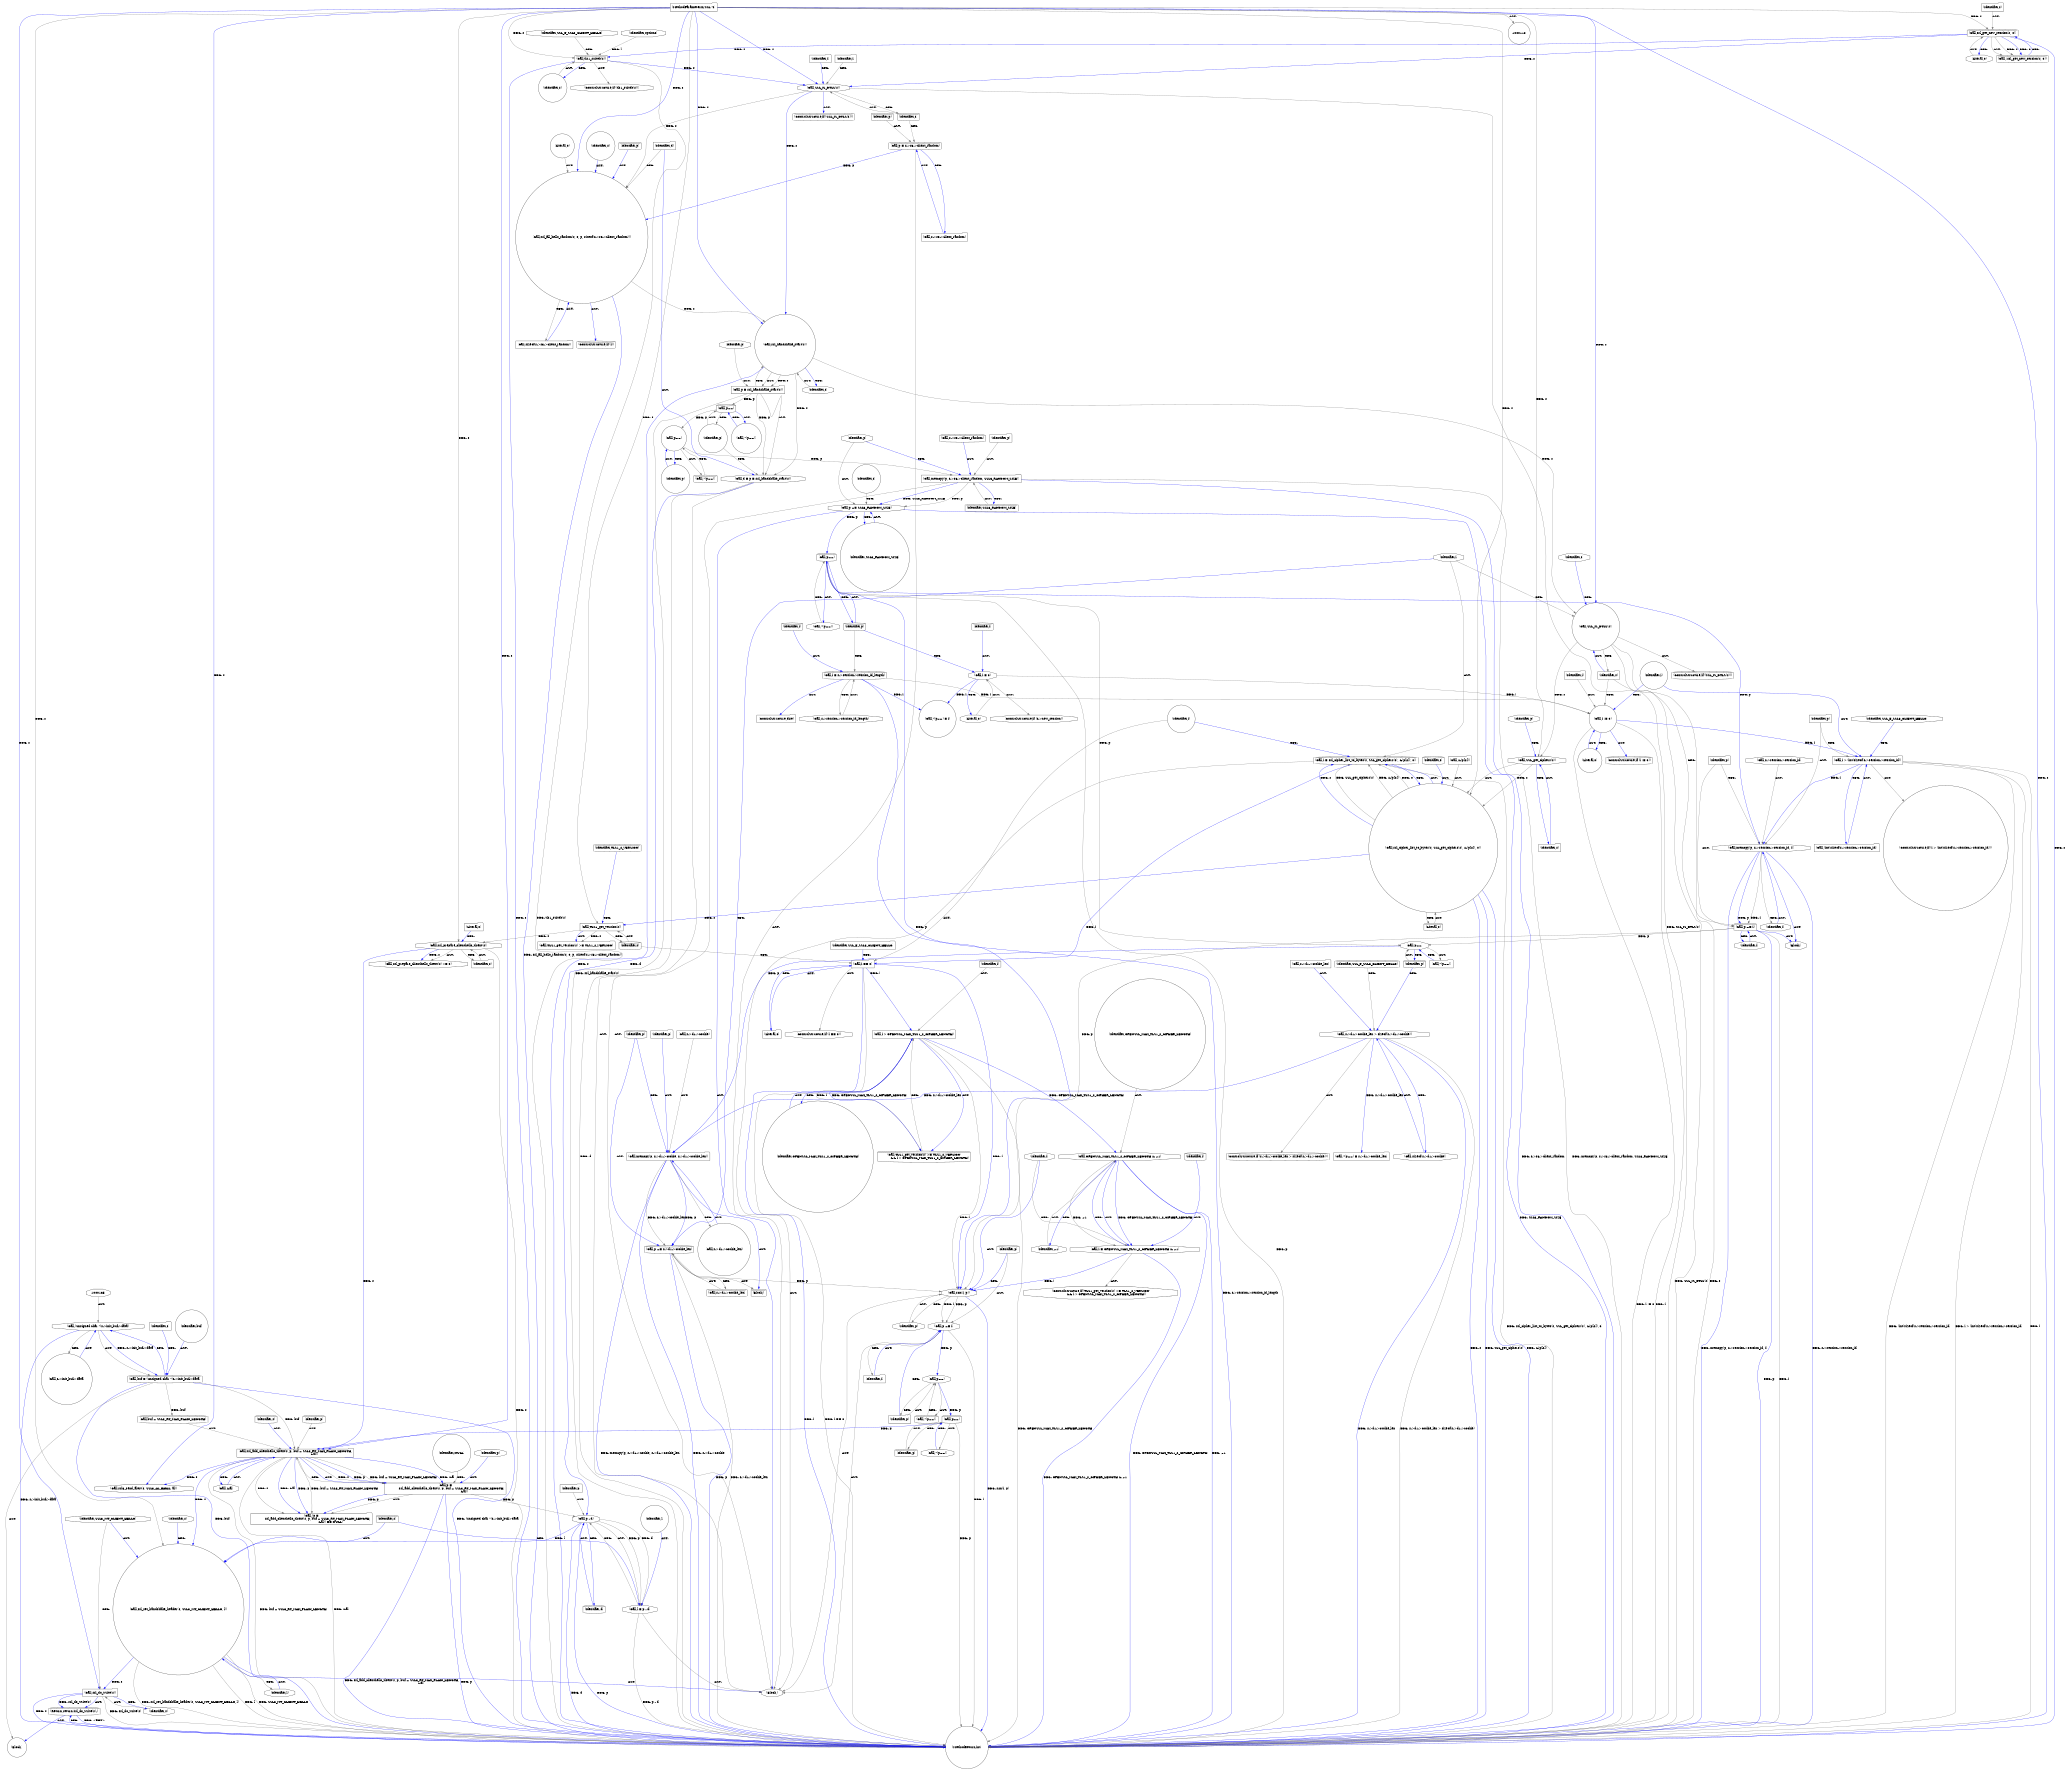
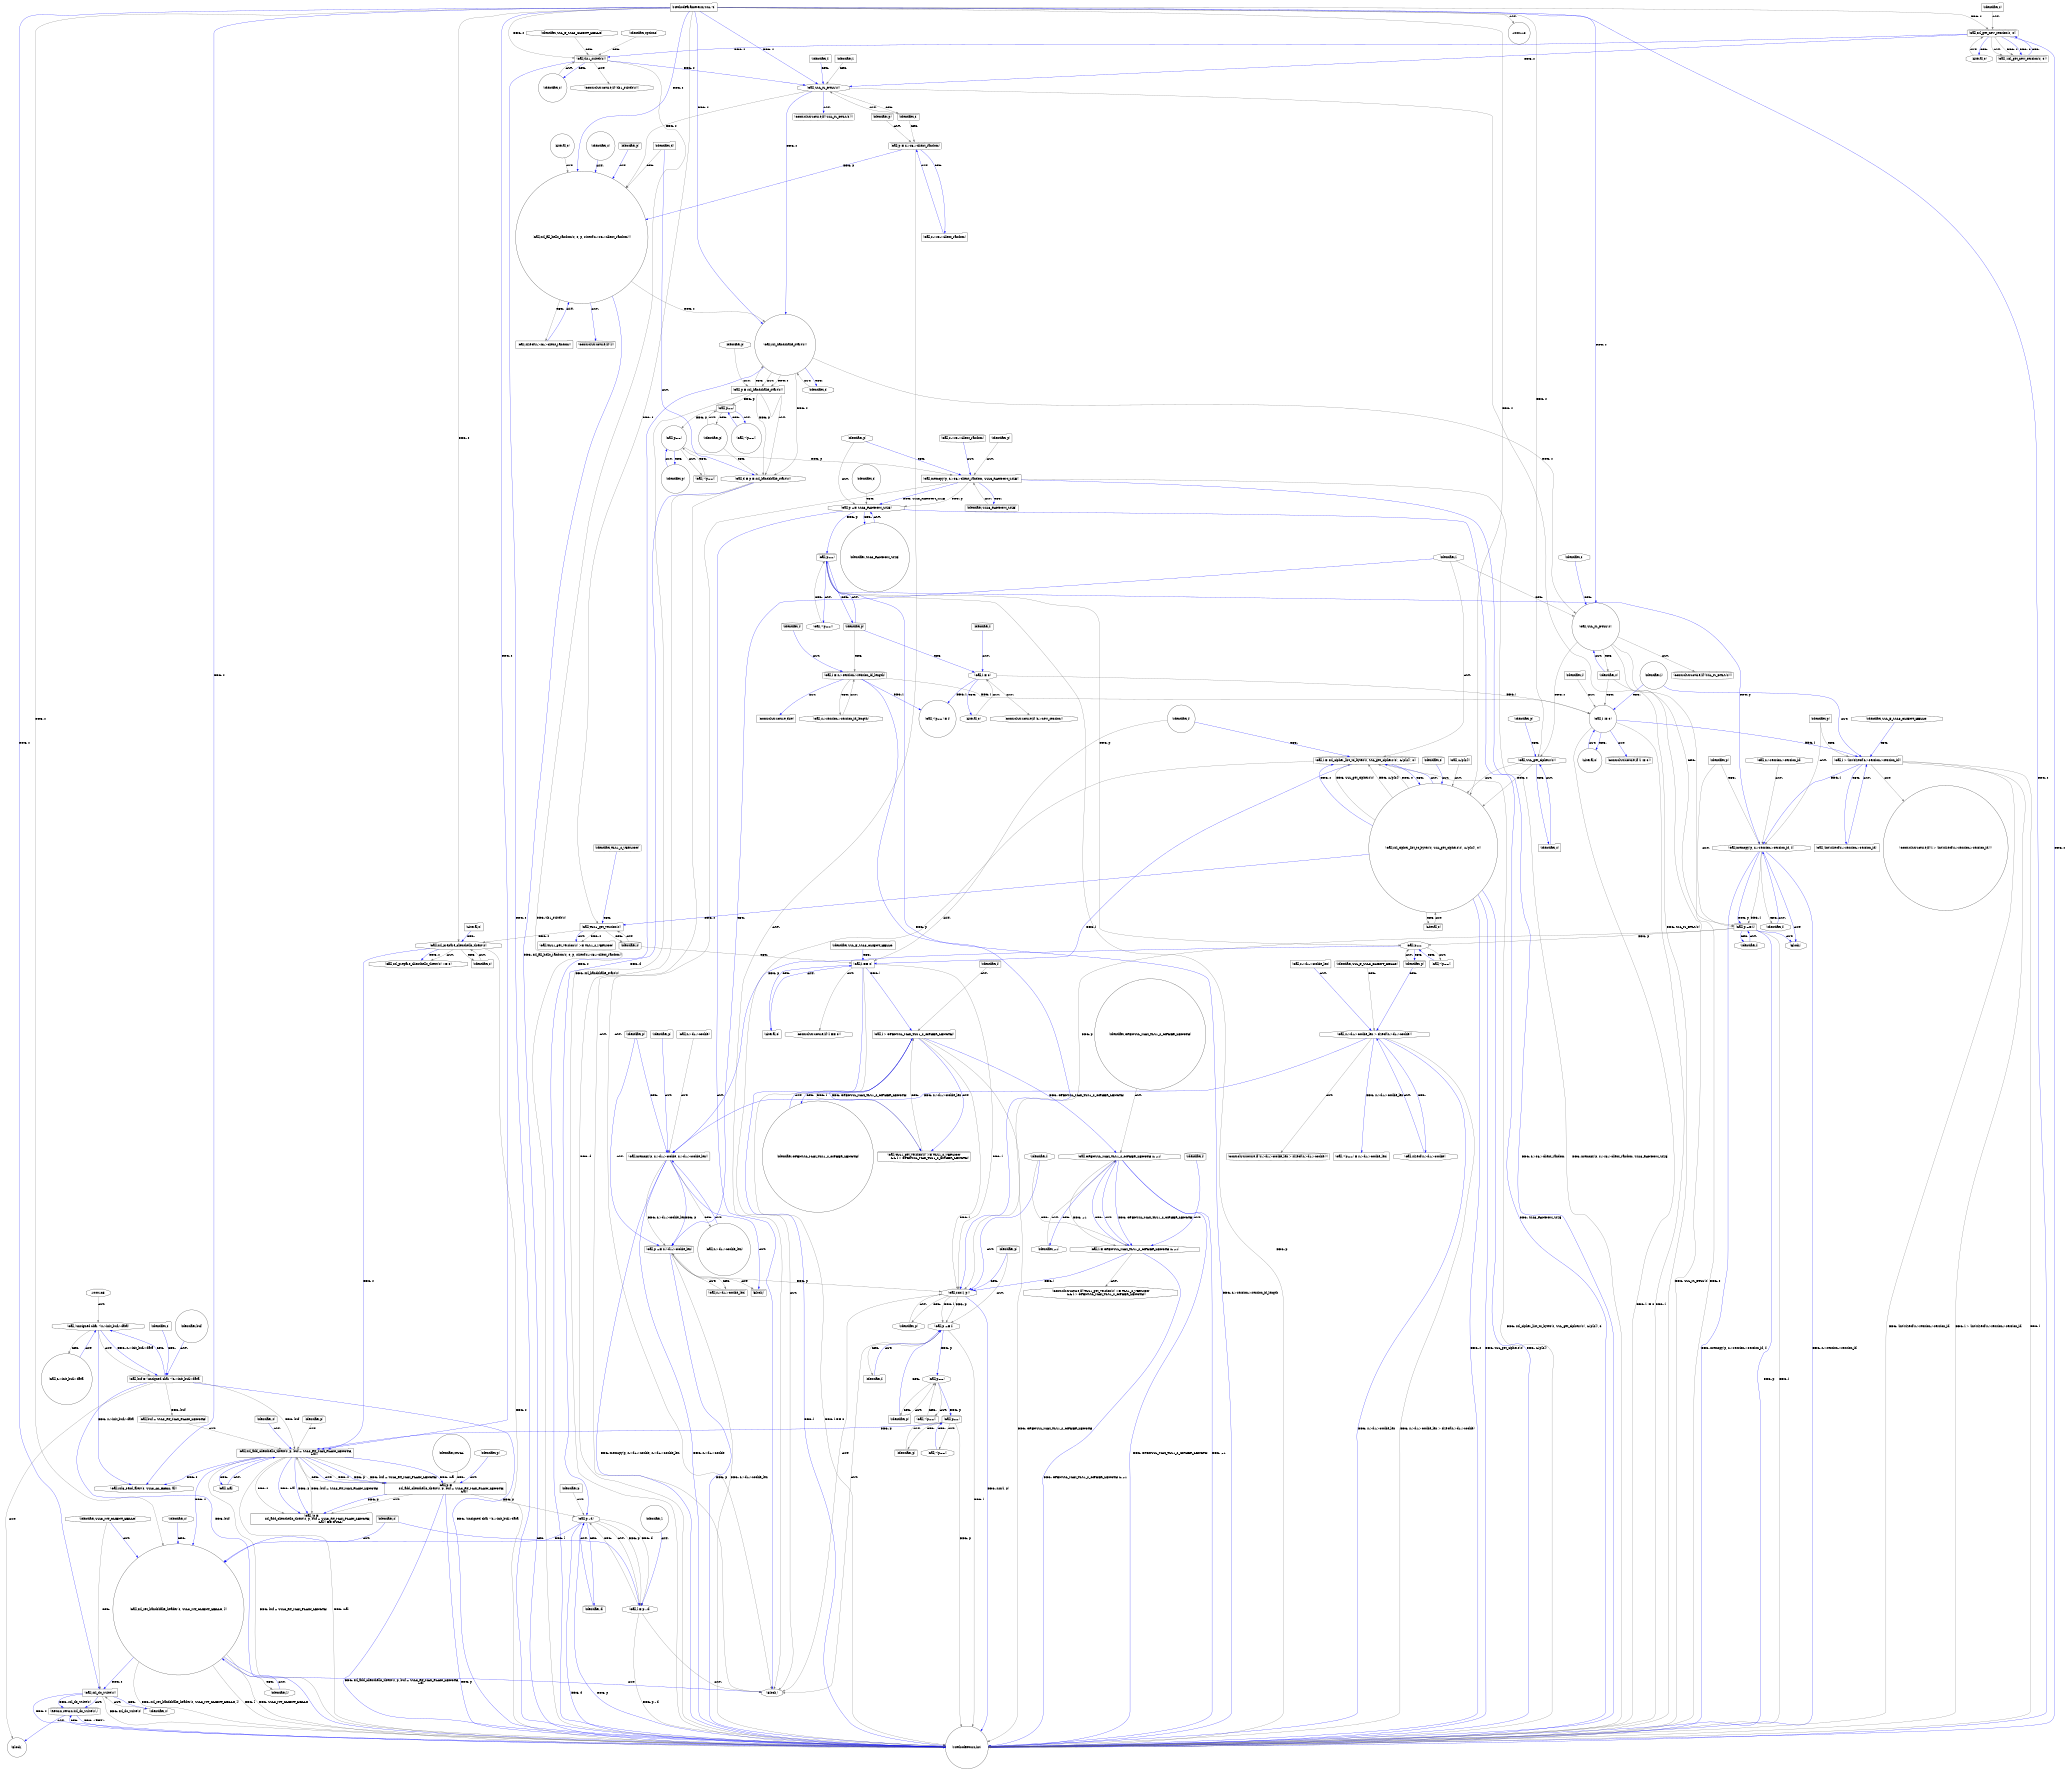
(617, 50) -> (617, 50)
(990, 1082) -> (990, 1082)
(74, 1724) -> (98, 1415)
